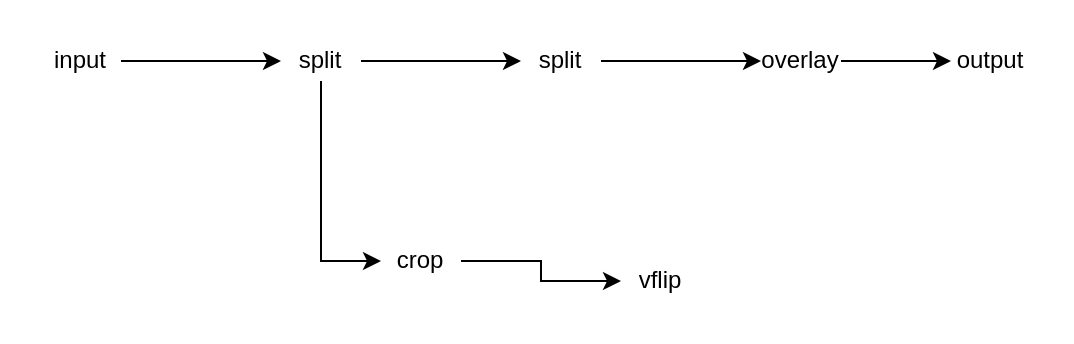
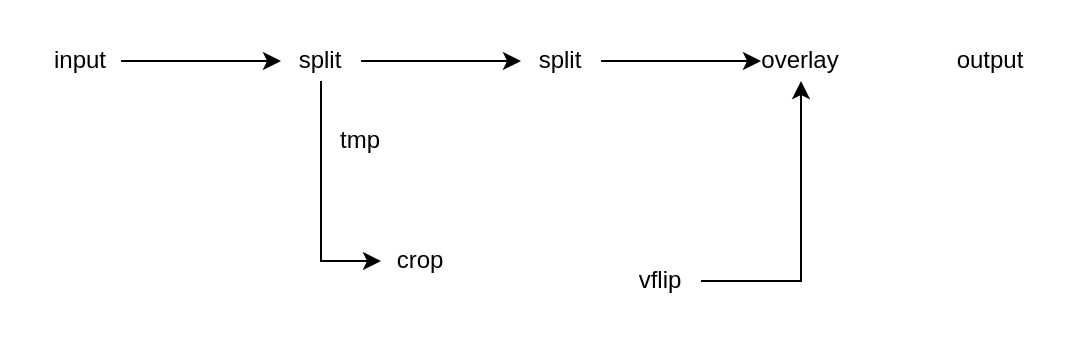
(889, 61) -> none
none -> (361, 141)
none -> (801, 238)
(541, 264) -> none
